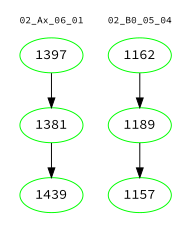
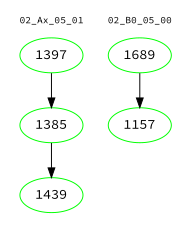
(52, 21) -> (52, 21)
(140, 21) -> (140, 21)
(140, 55) -> none
(51, 125) -> (51, 125)
(140, 125) -> (140, 55)
